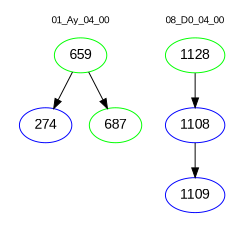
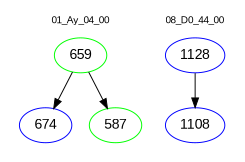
(195, 21) -> (195, 21)
(195, 55) -> (195, 55)
(46, 125) -> (46, 125)
(116, 125) -> (116, 125)
(195, 195) -> none
